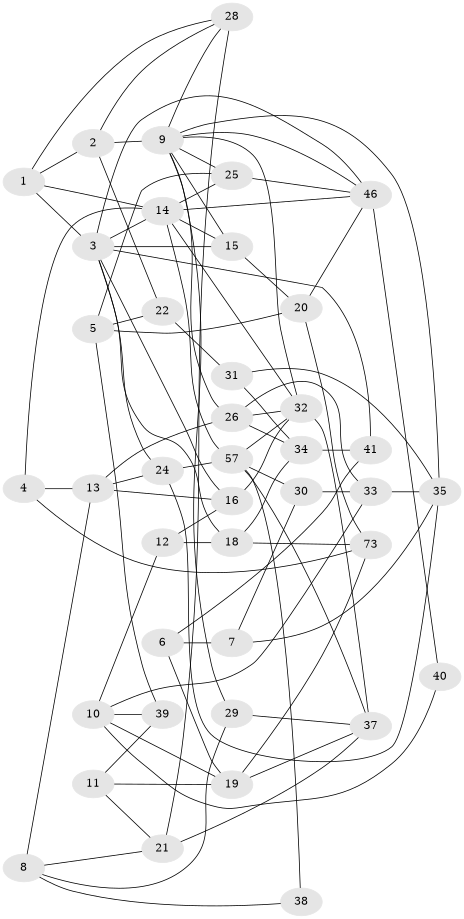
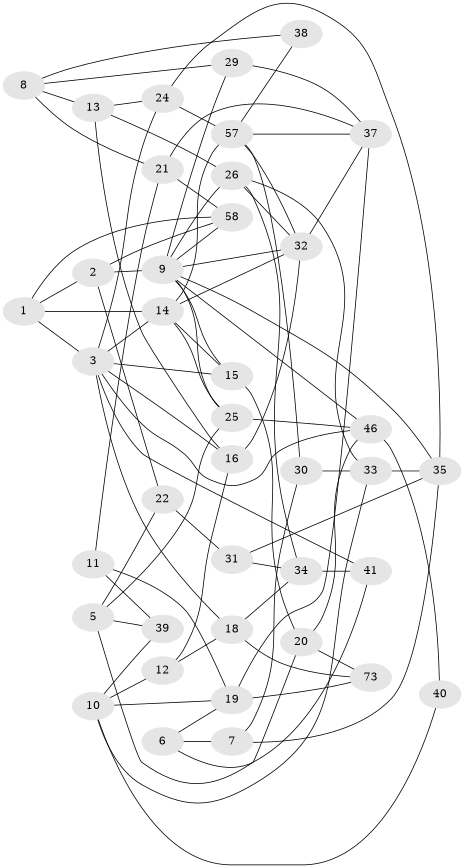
(232, 17) -> (232, 217)
(263, 203) -> none
(24, 489) -> none
